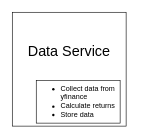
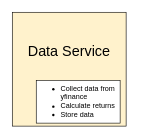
(69, 69) -> (69, 69)
